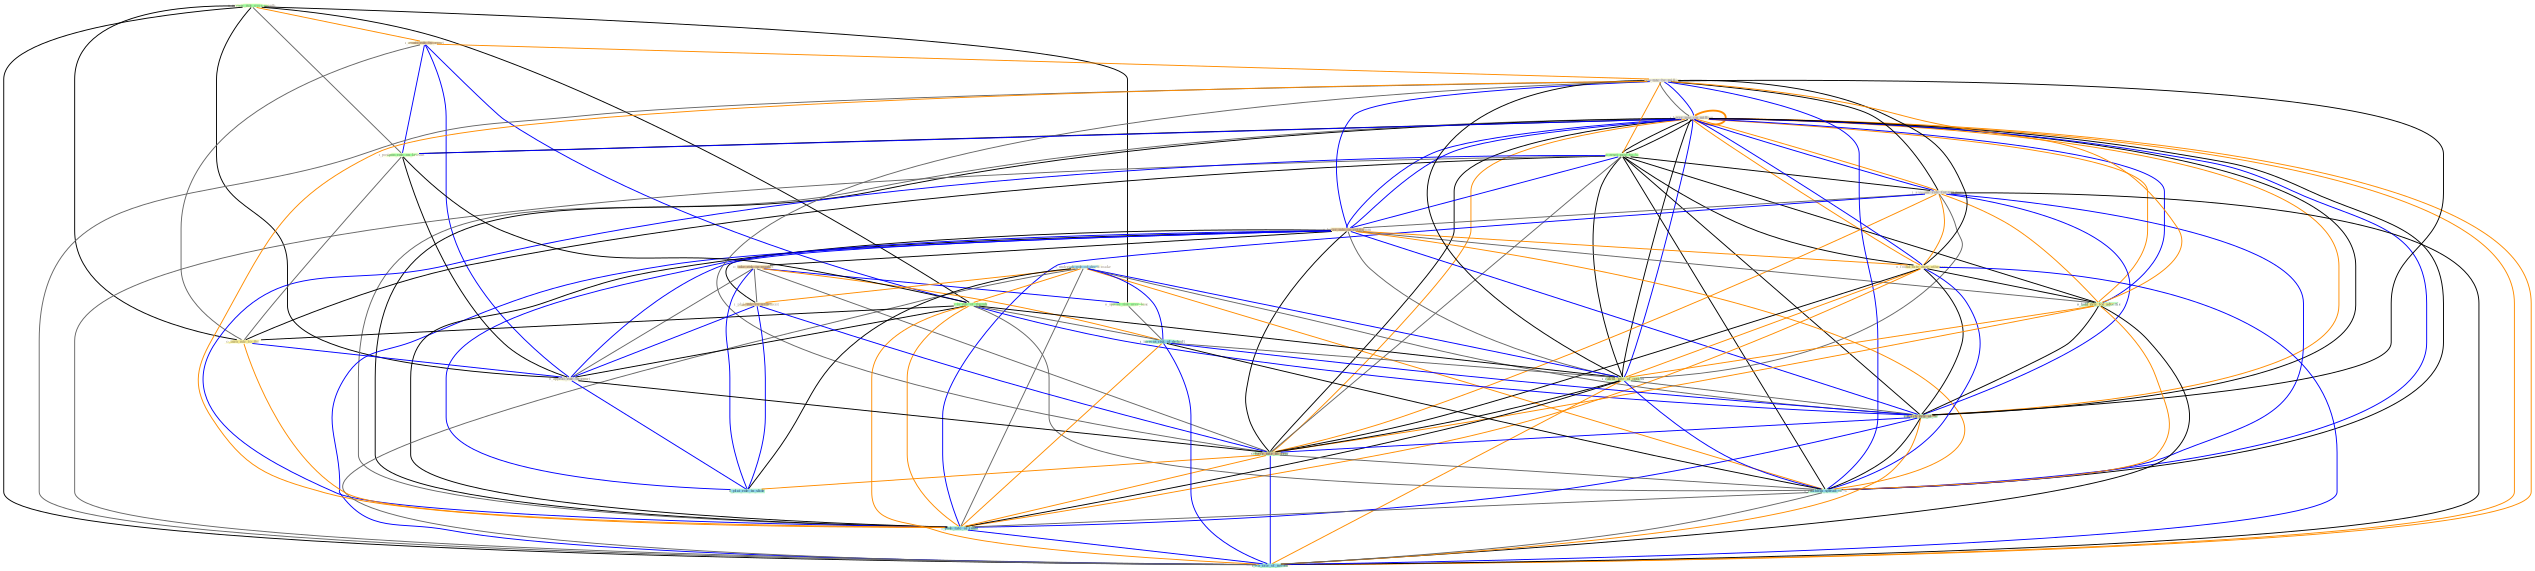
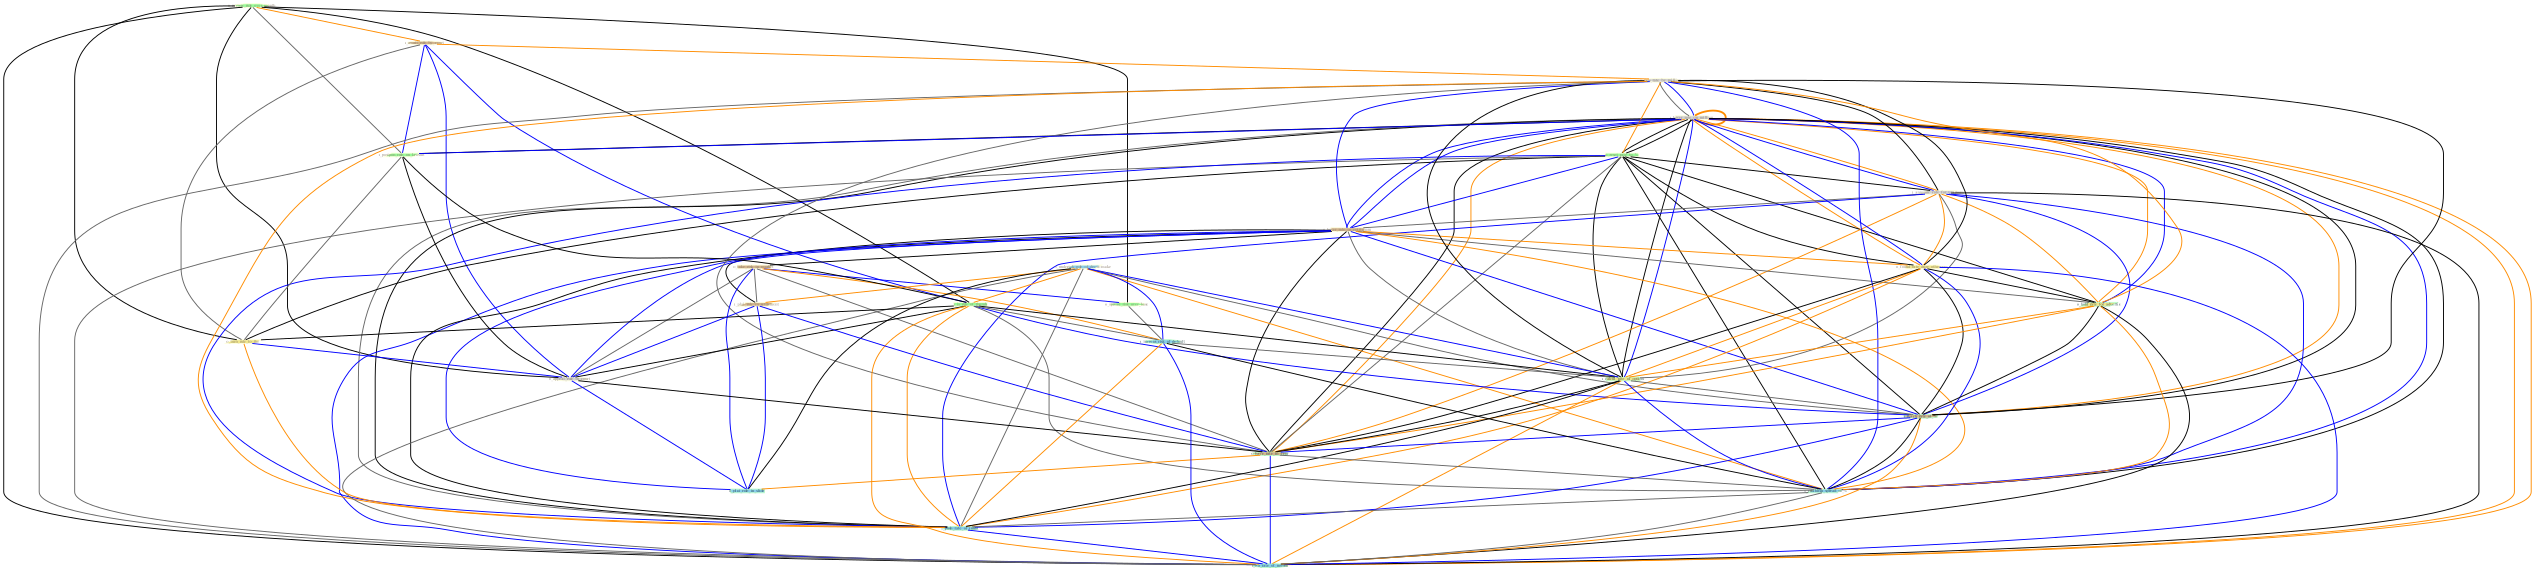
(1522, 382) -> none
(1115, 491) -> none
